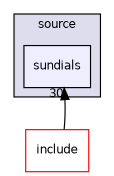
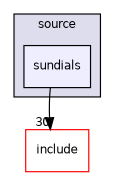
(65, 115) -> (49, 104)
